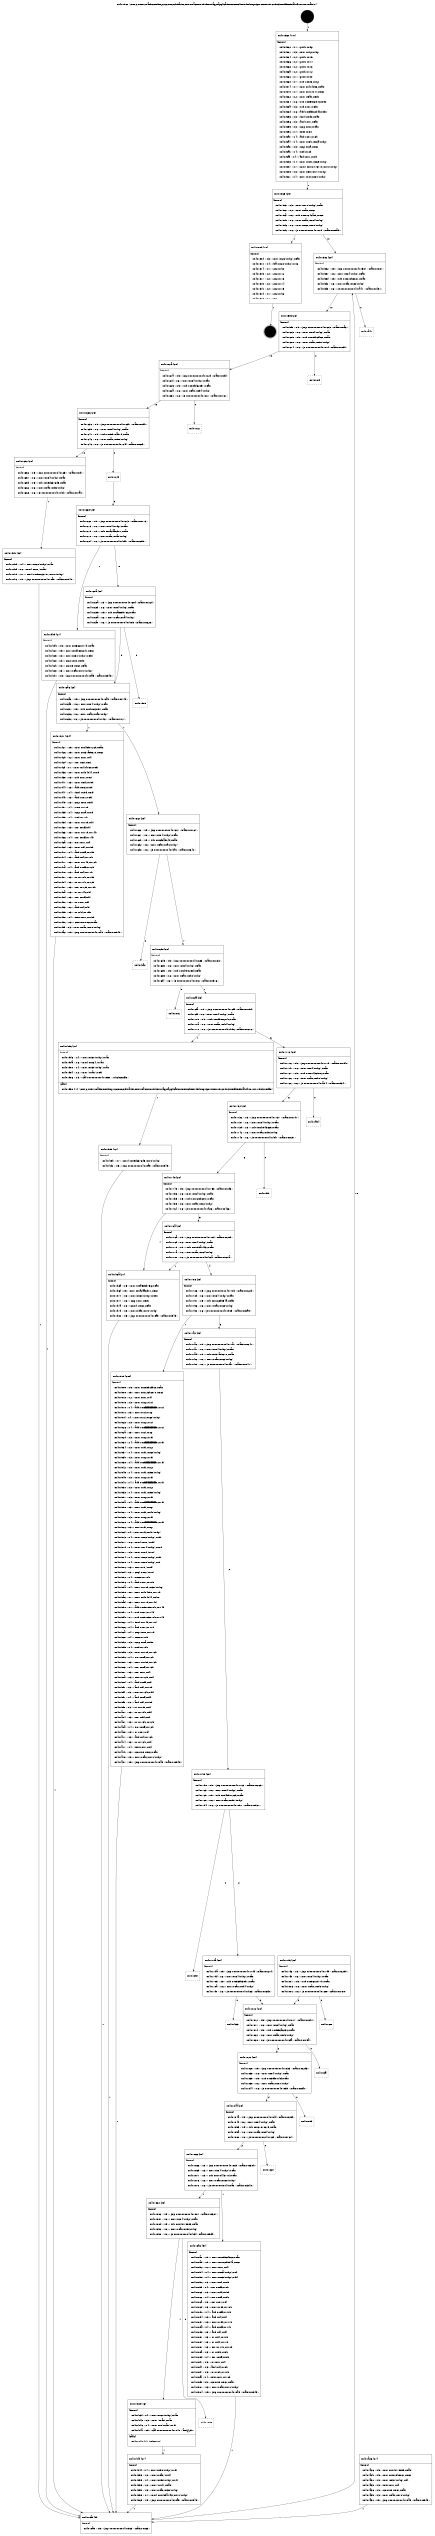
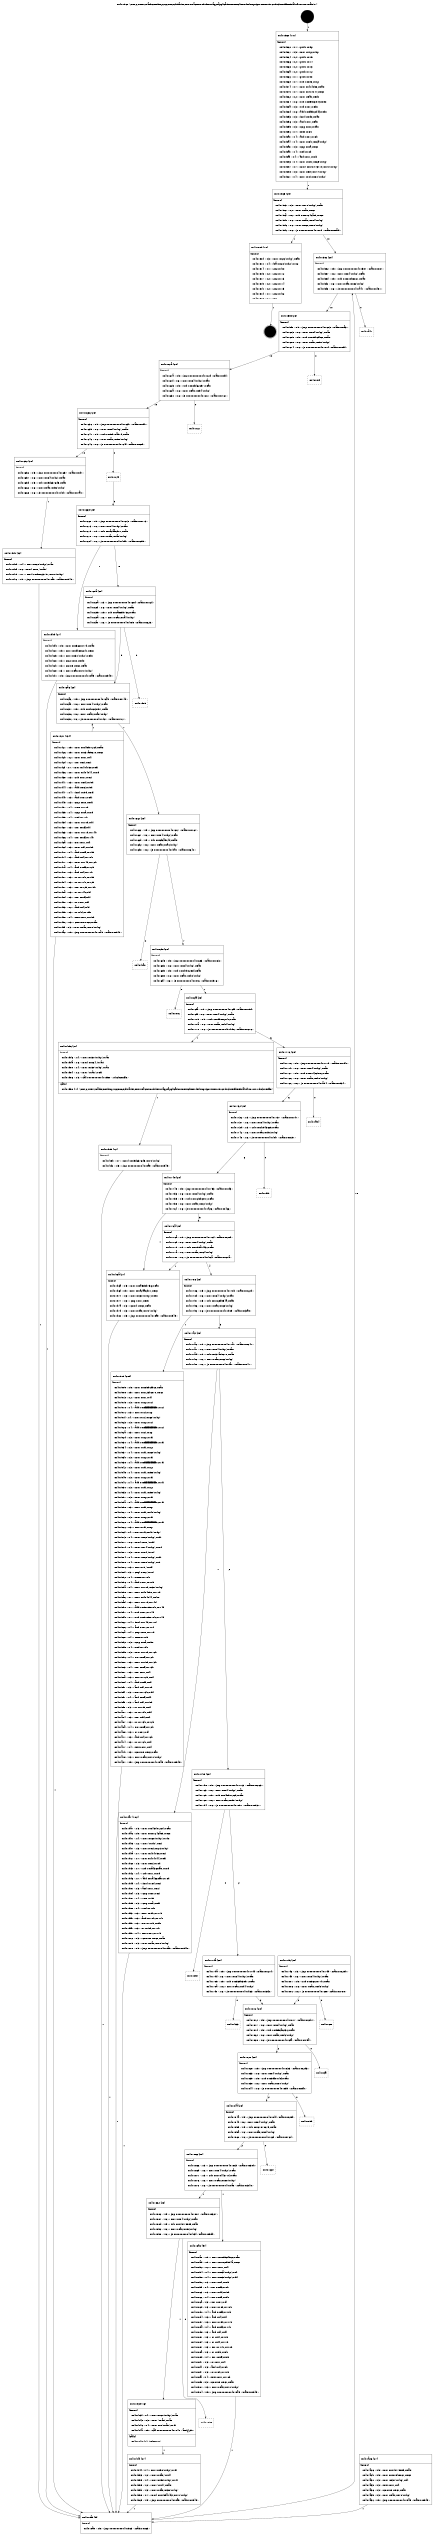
(87, 727) -> (92, 729)
none -> (155, 1883)
